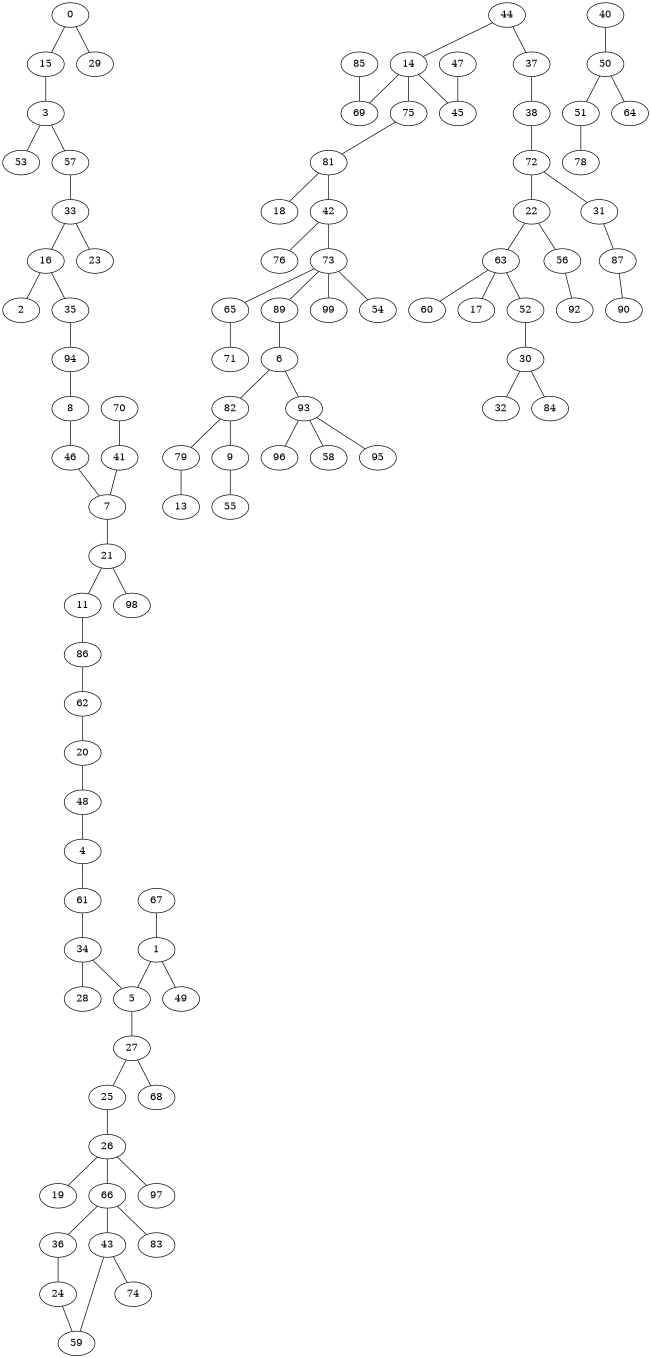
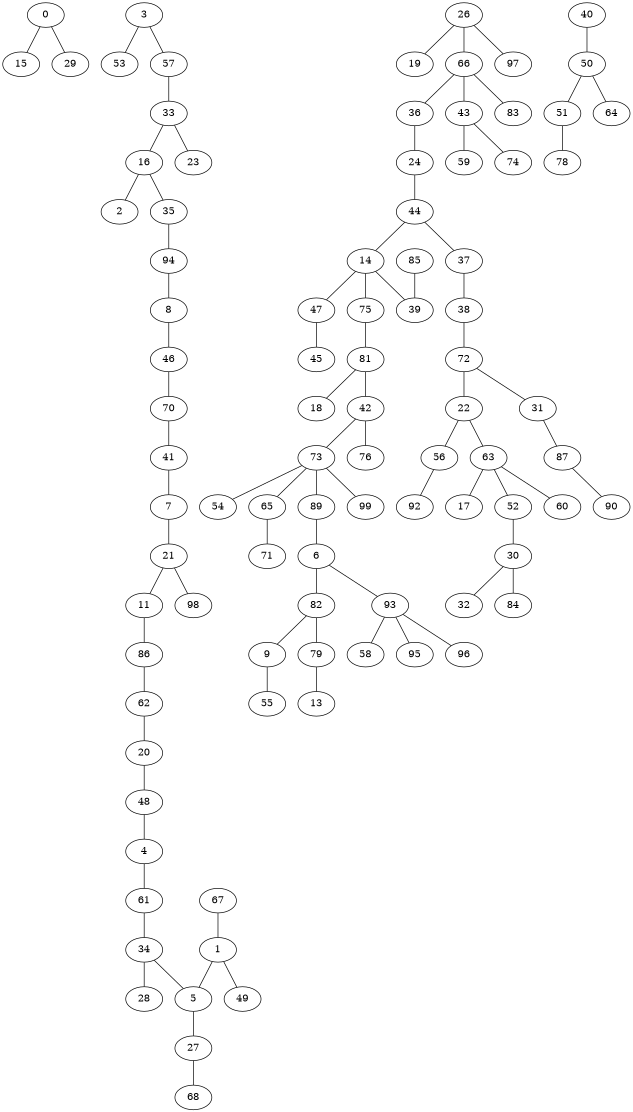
(46, 89) -> none
(433, 89) -> (341, 286)
(359, 113) -> (415, 310)
(89, 482) -> (169, 384)
(107, 1097) -> none
(67, 1319) -> (415, 187)
